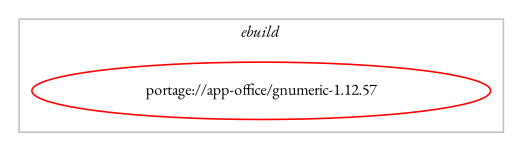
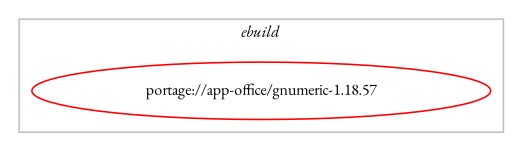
(261, 91) -> (261, 91)
